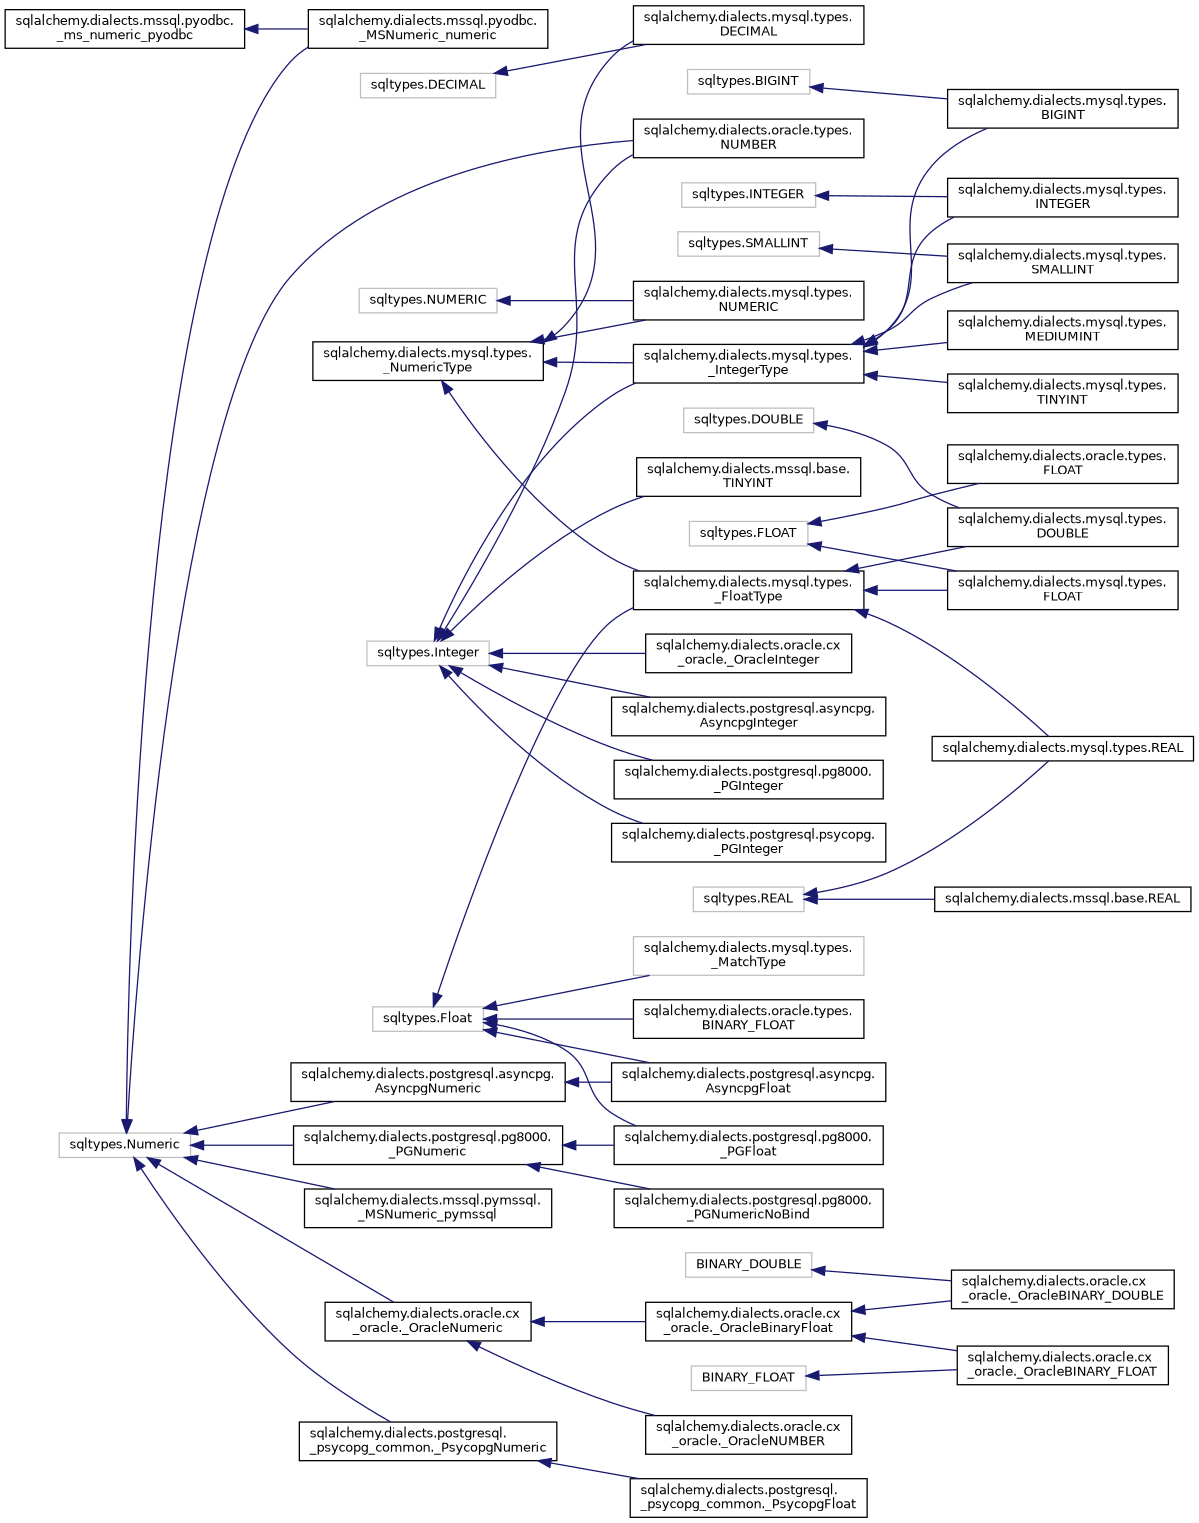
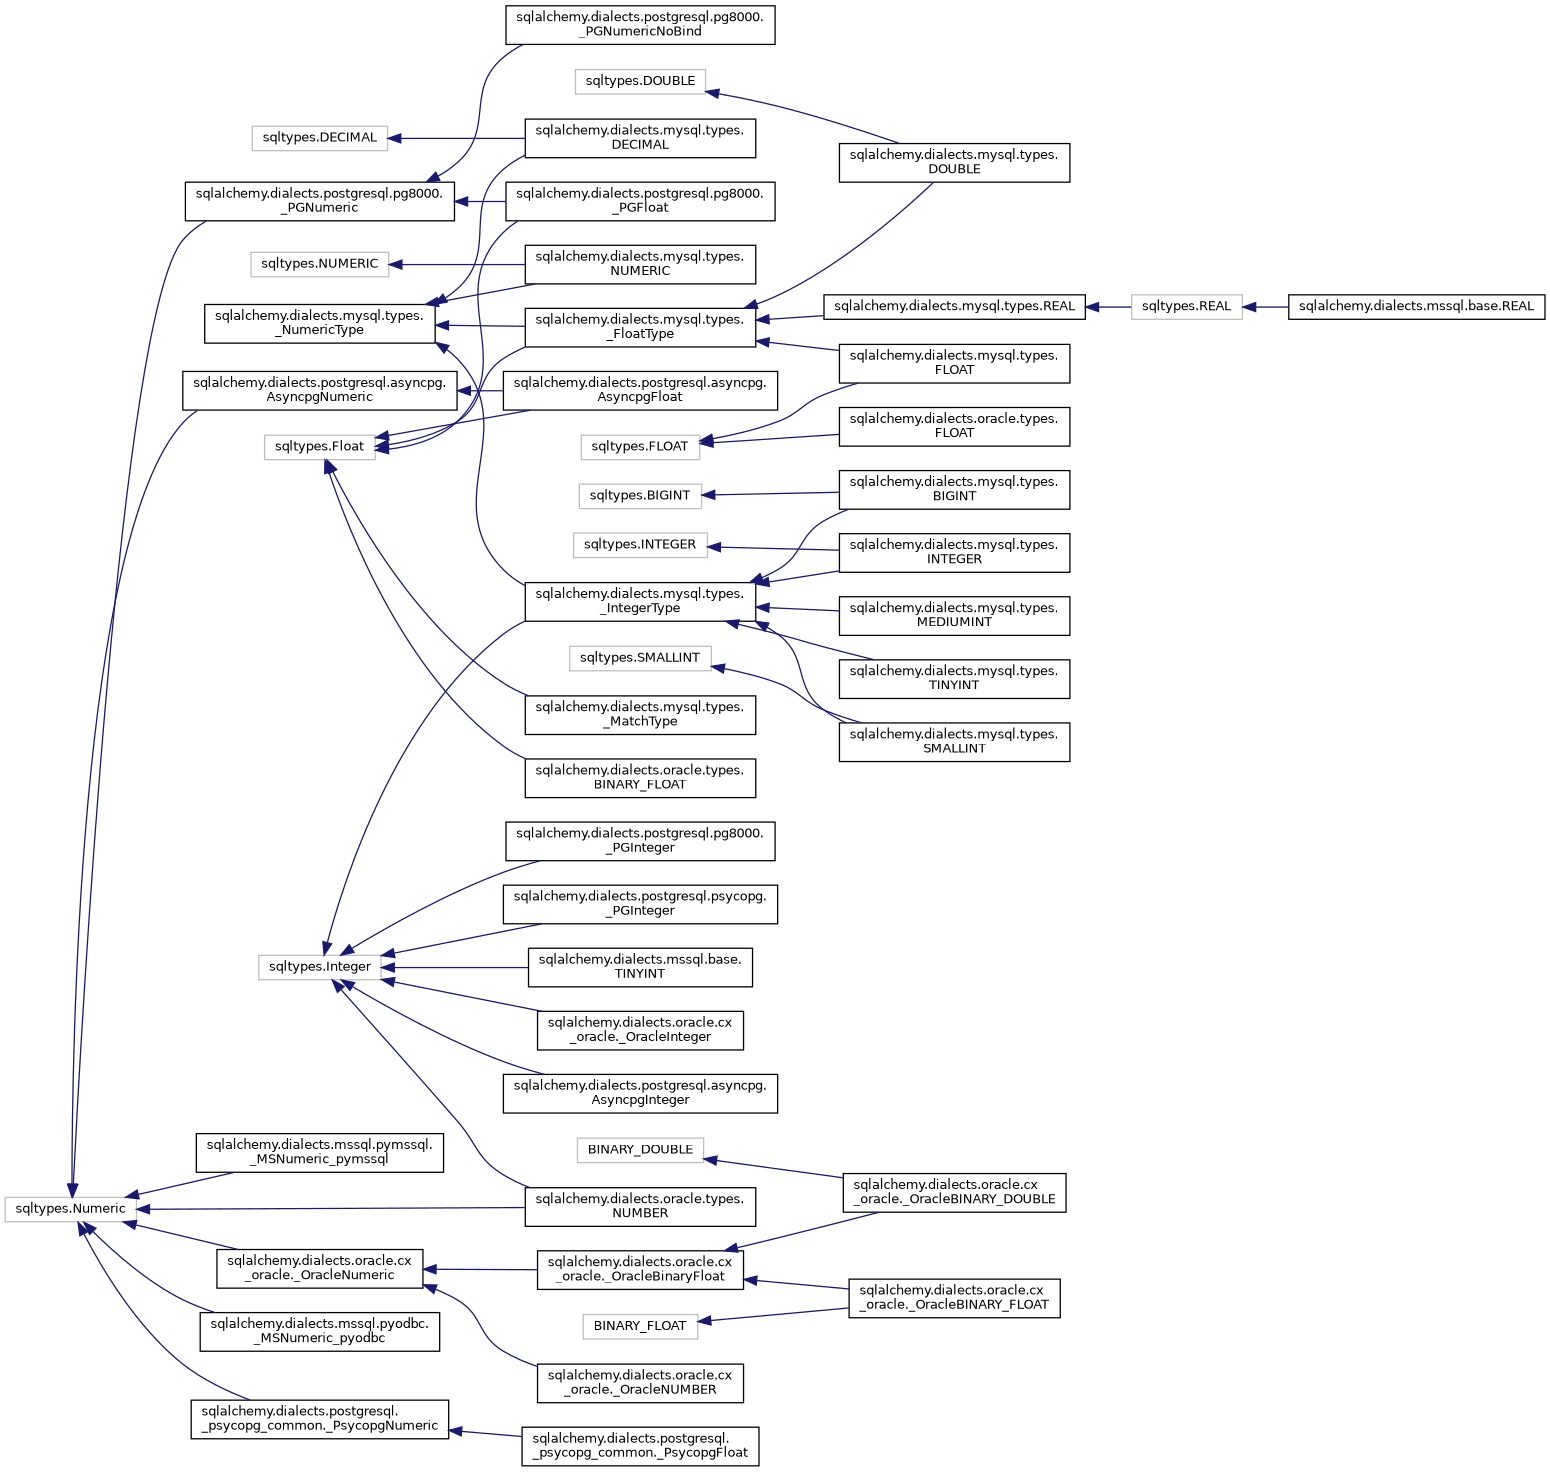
(125, 29) -> none
(428, 29) -> (320, 1332)
(942, 844) -> (1115, 307)
(749, 956) -> (641, 715)
